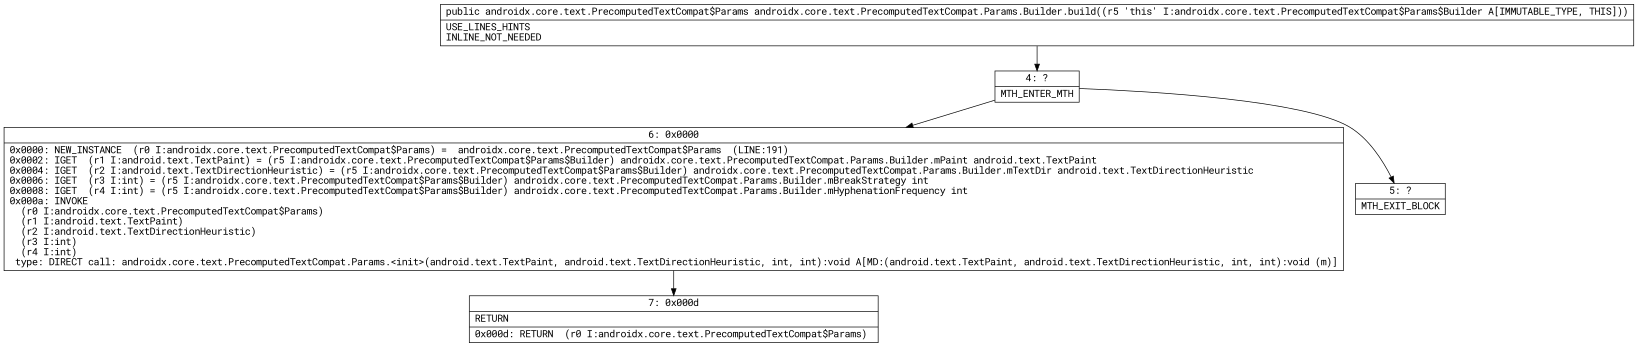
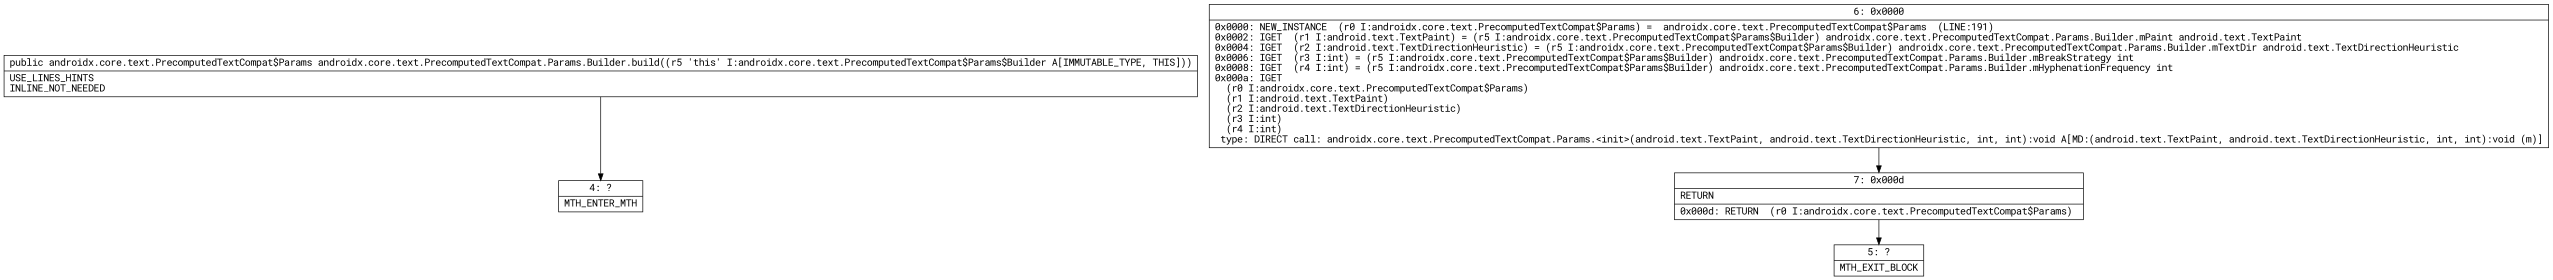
(1249, 102) -> (1879, 229)
(954, 113) -> none
(55, 201) -> (1254, 78)
